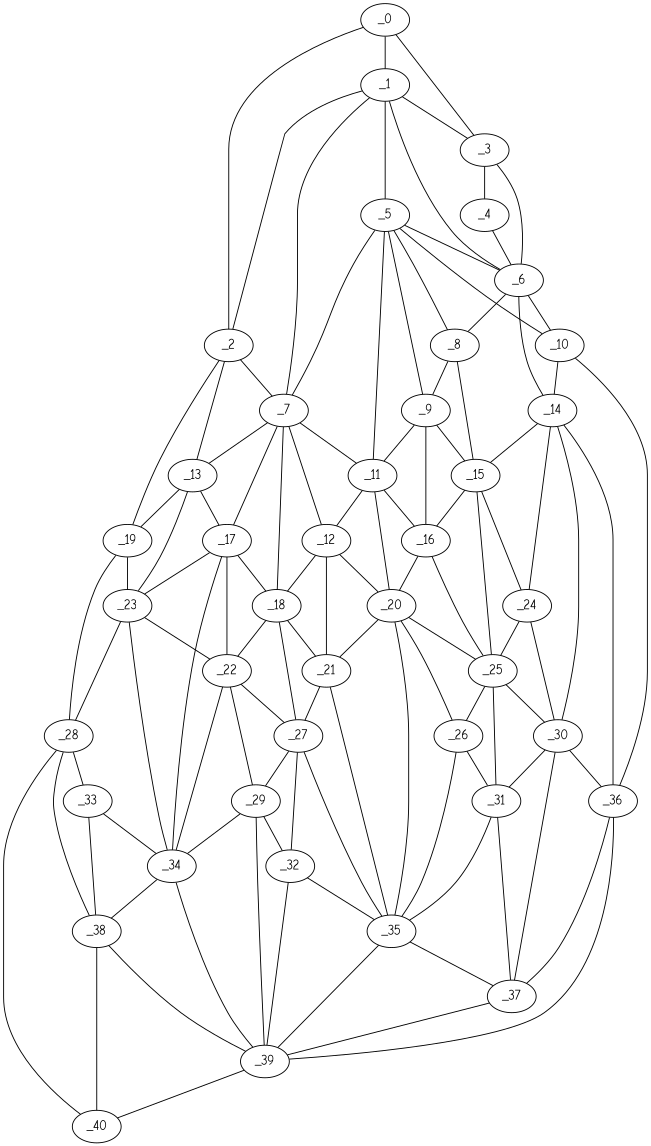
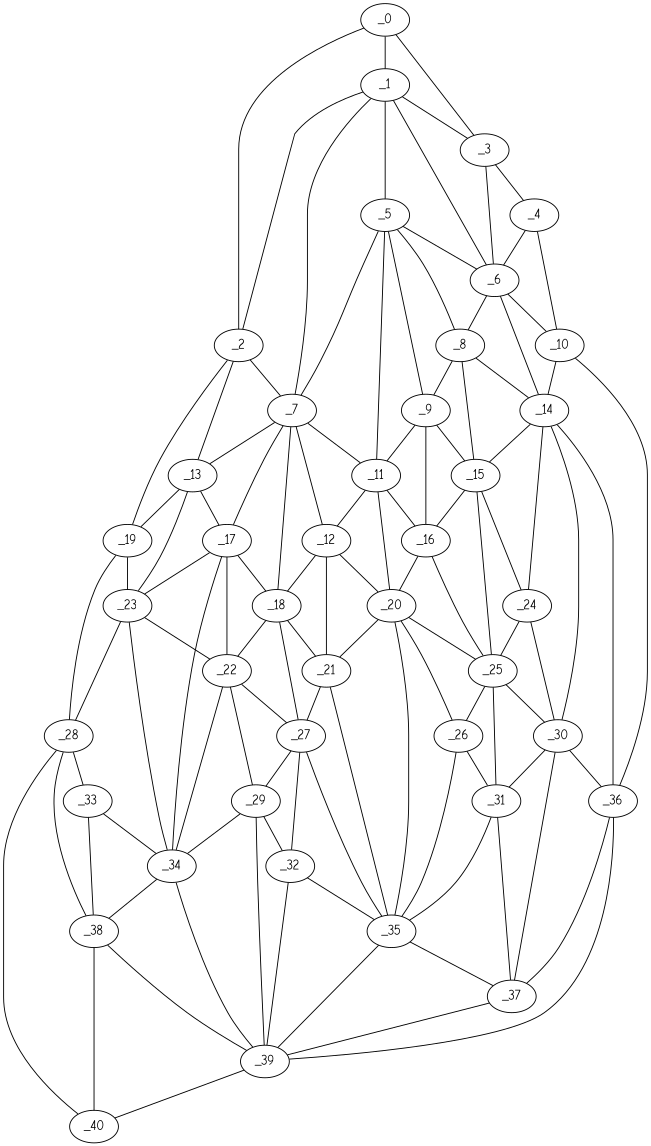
(469, 284) -> (547, 280)
none -> (502, 378)
